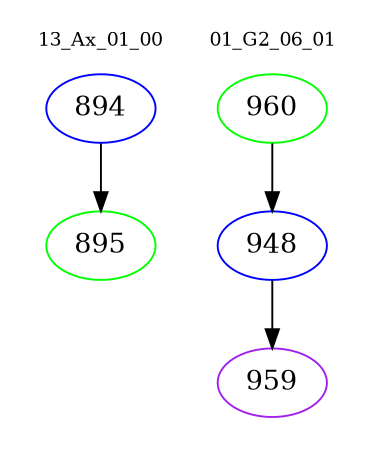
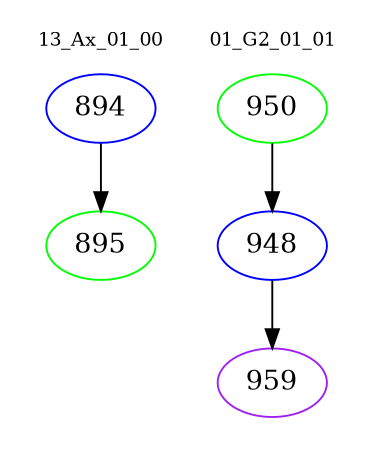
(273, 41) -> (273, 41)
(272, 109) -> (272, 109)
